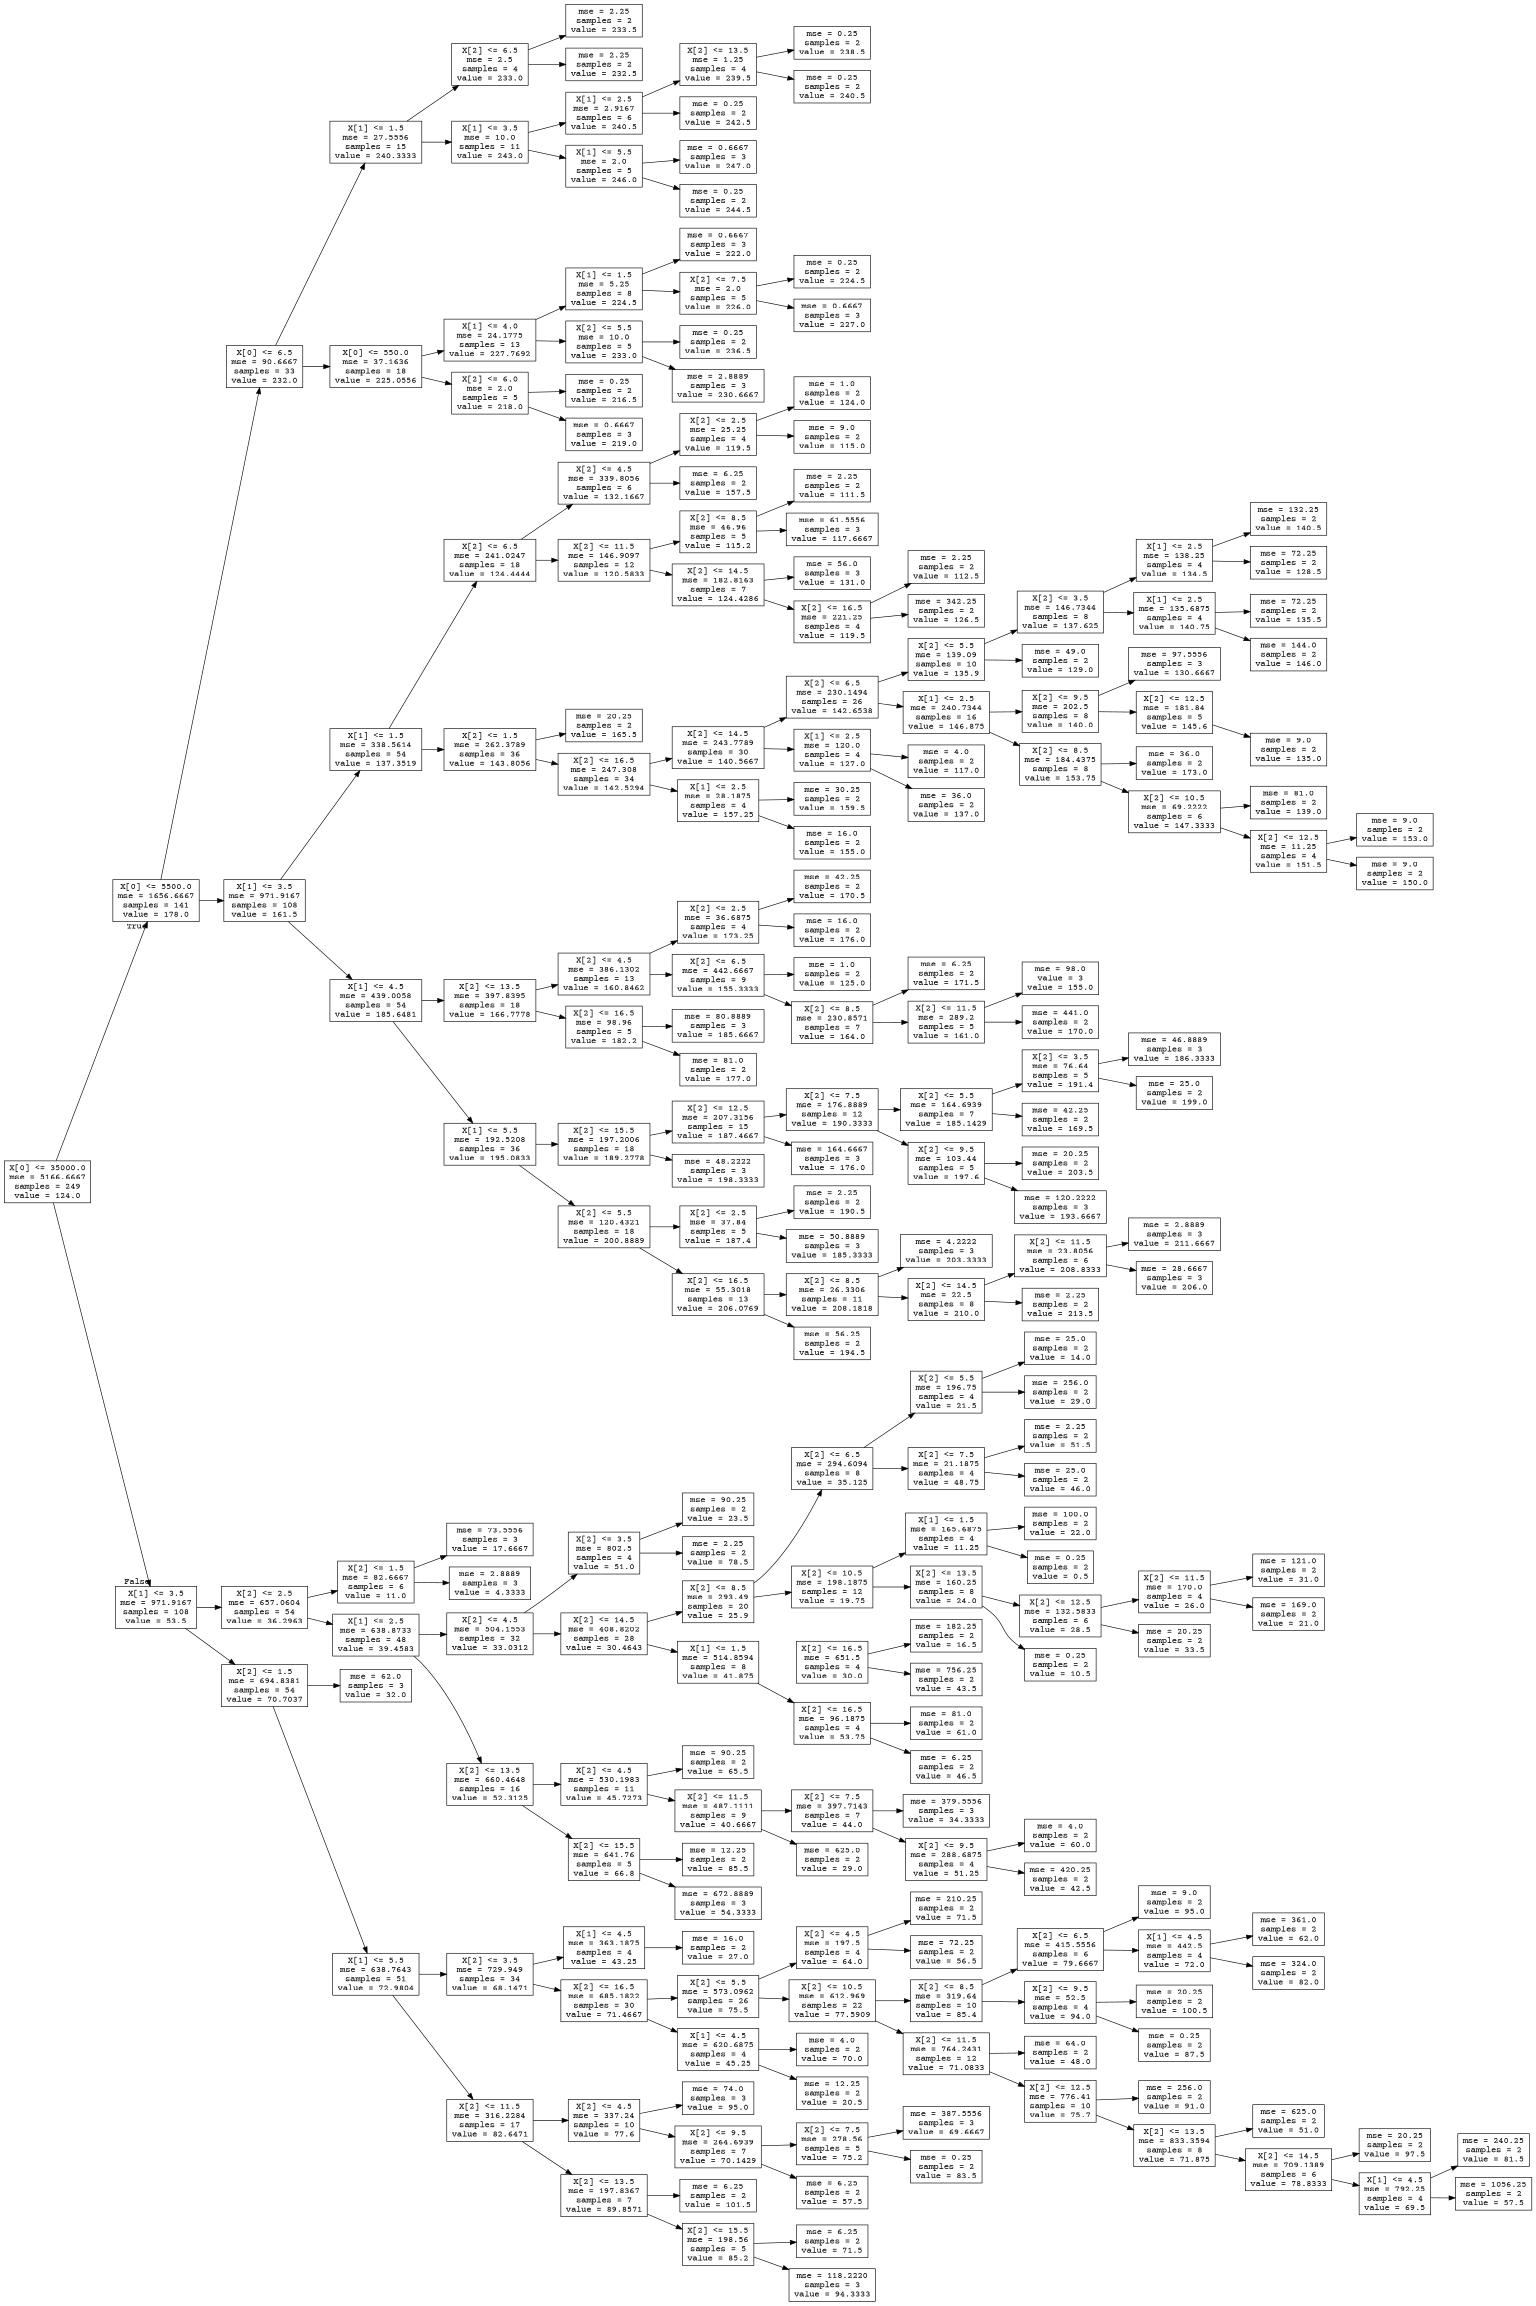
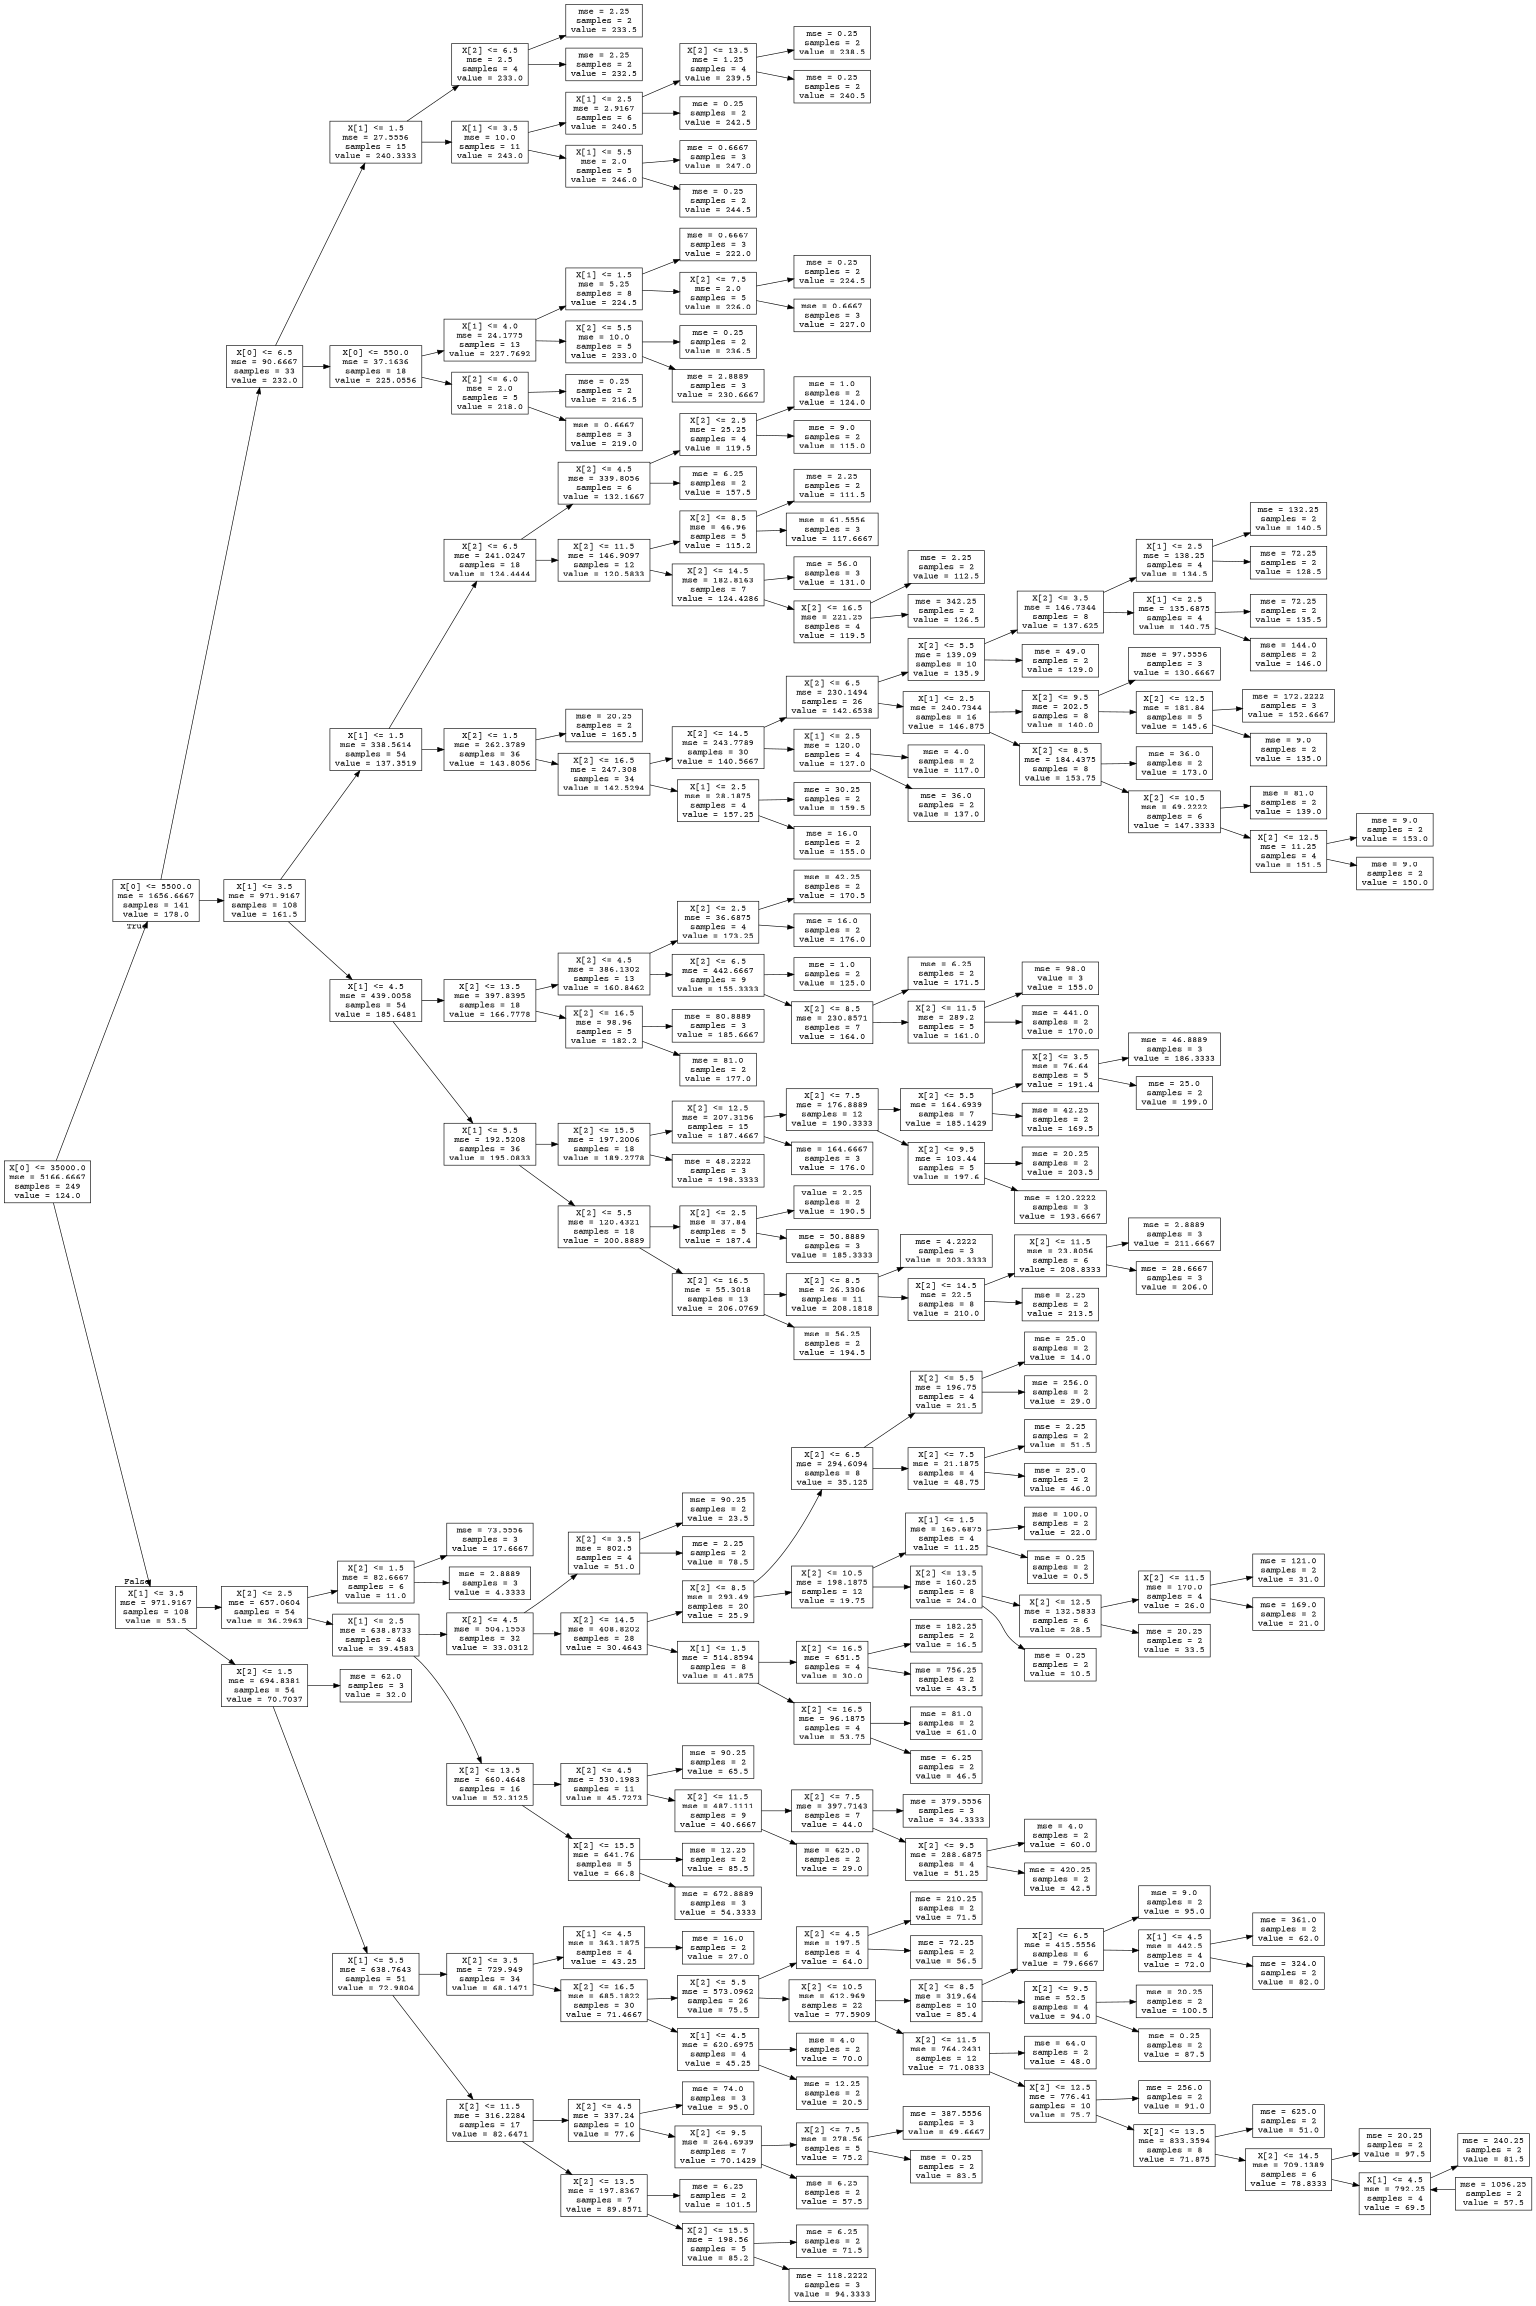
none -> (1289, 706)
(832, 1202) -> (832, 1202)
none -> (774, 1662)
(718, 2049) -> (718, 2049)
(1440, 2198) -> (1446, 2190)
(832, 2285) -> (832, 2285)
